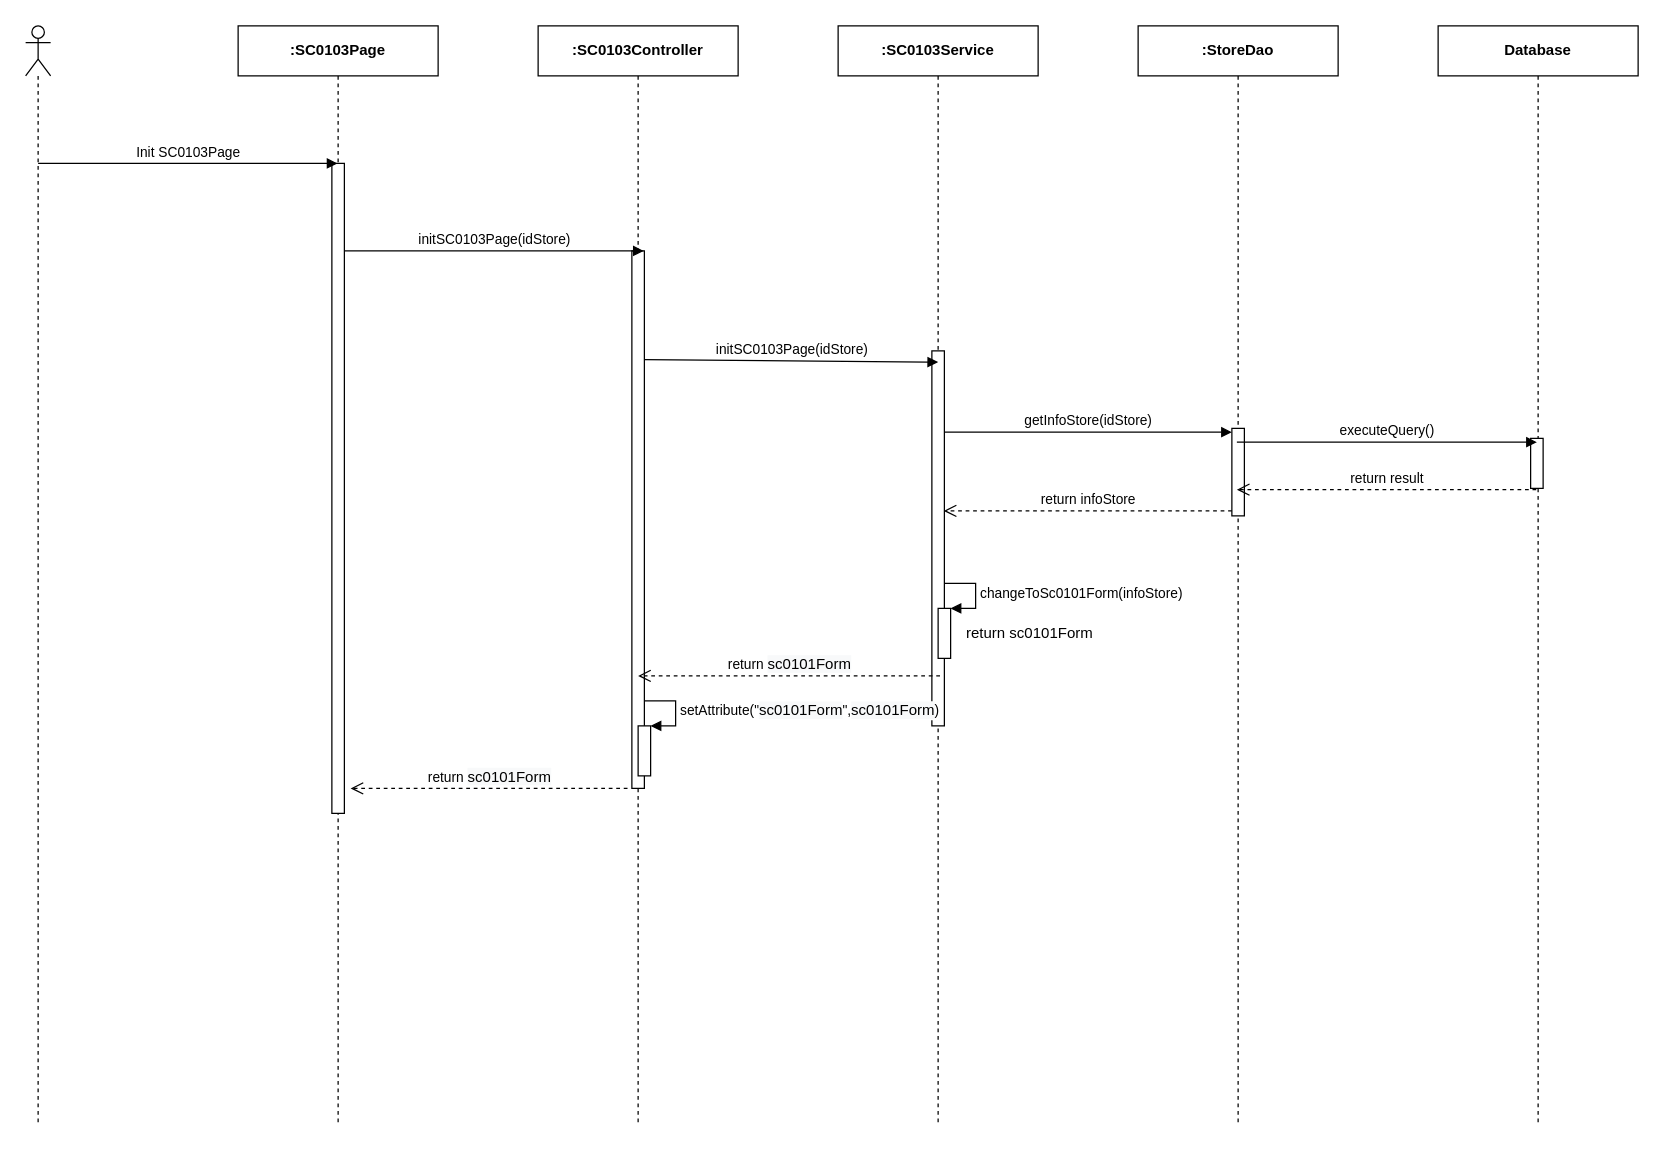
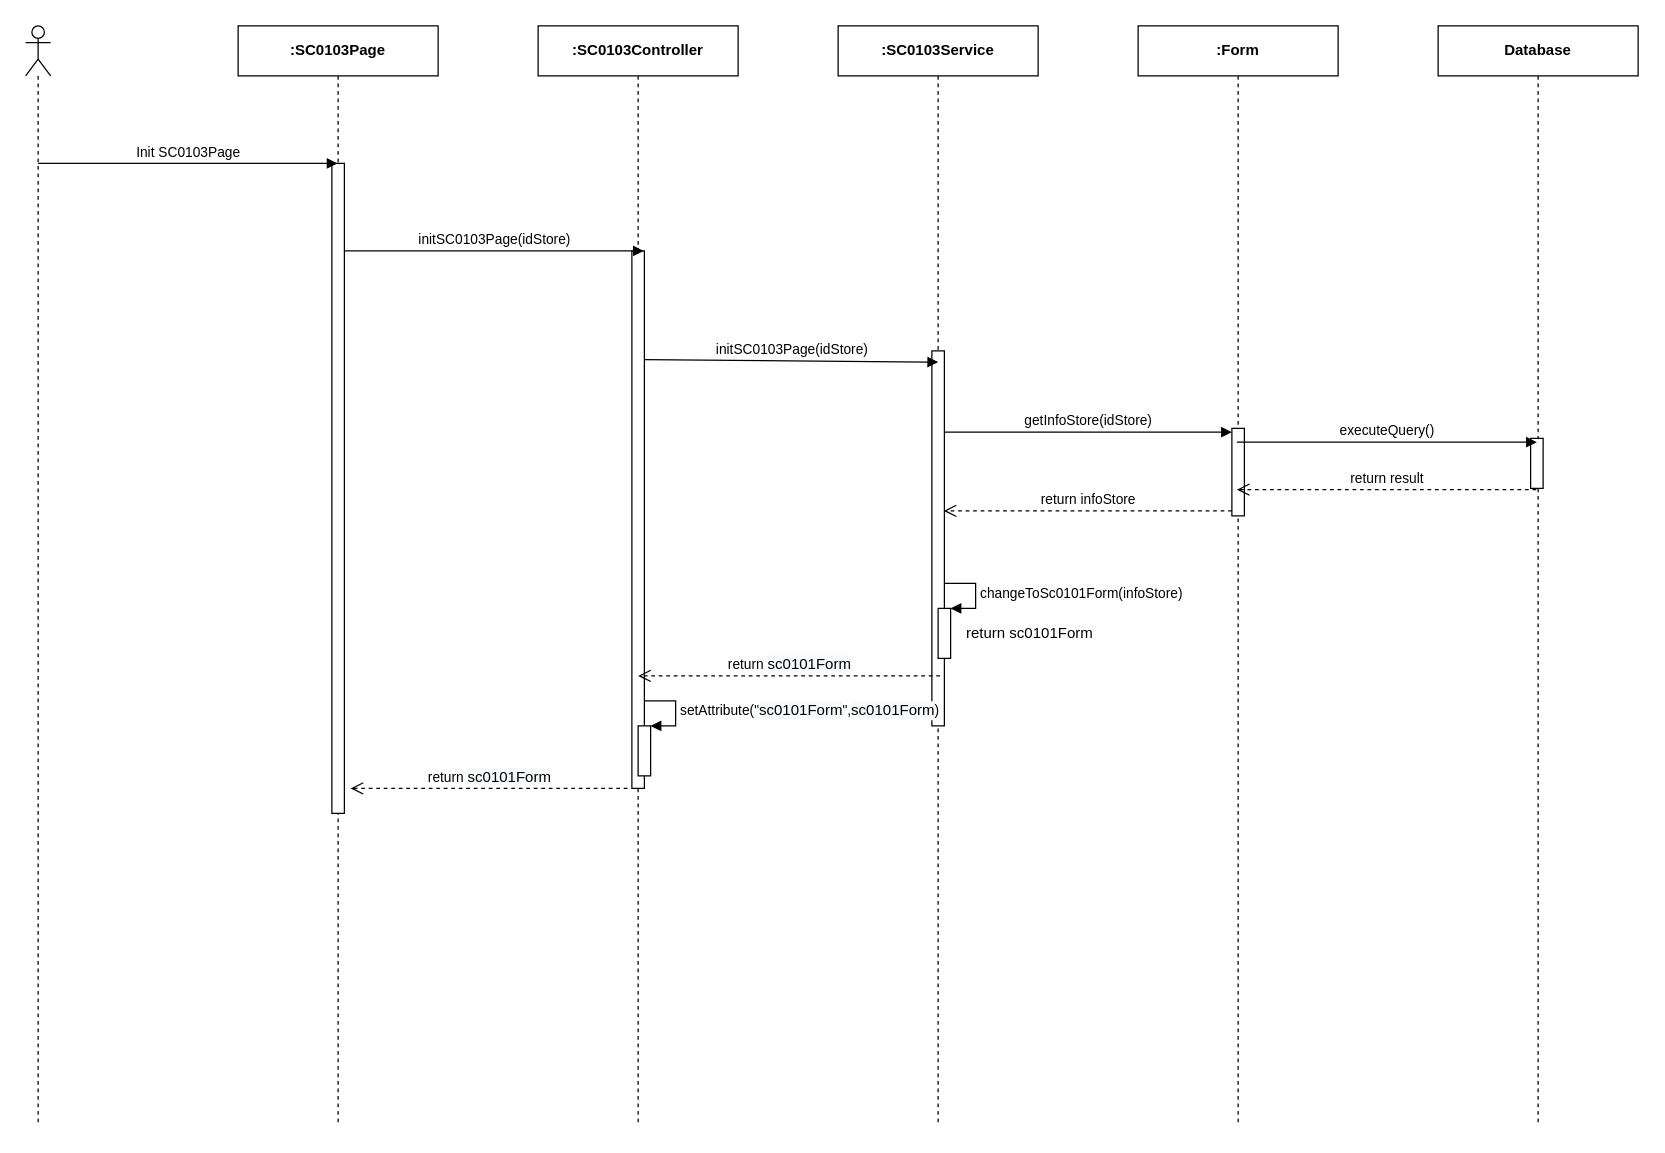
(1238, 51) -> (1238, 51)
